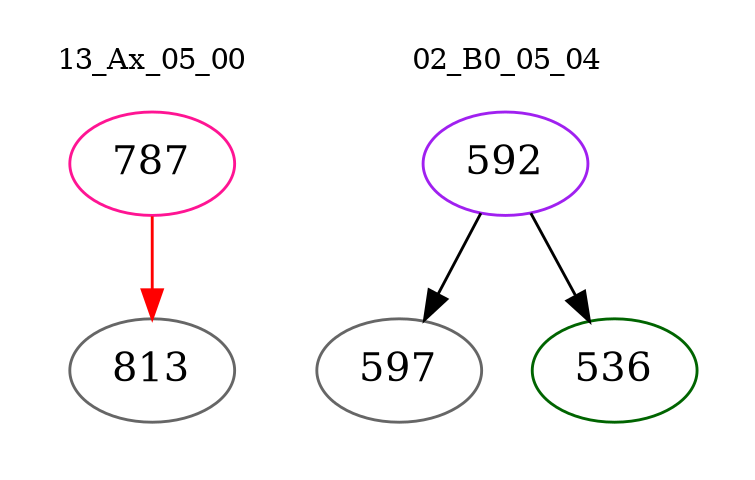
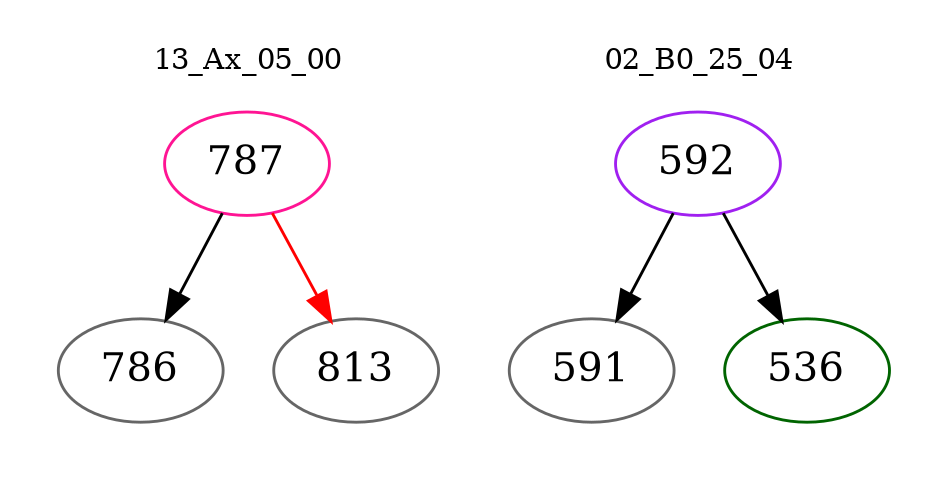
(507, 62) -> (699, 62)
none -> (141, 371)
(399, 371) -> (592, 371)
